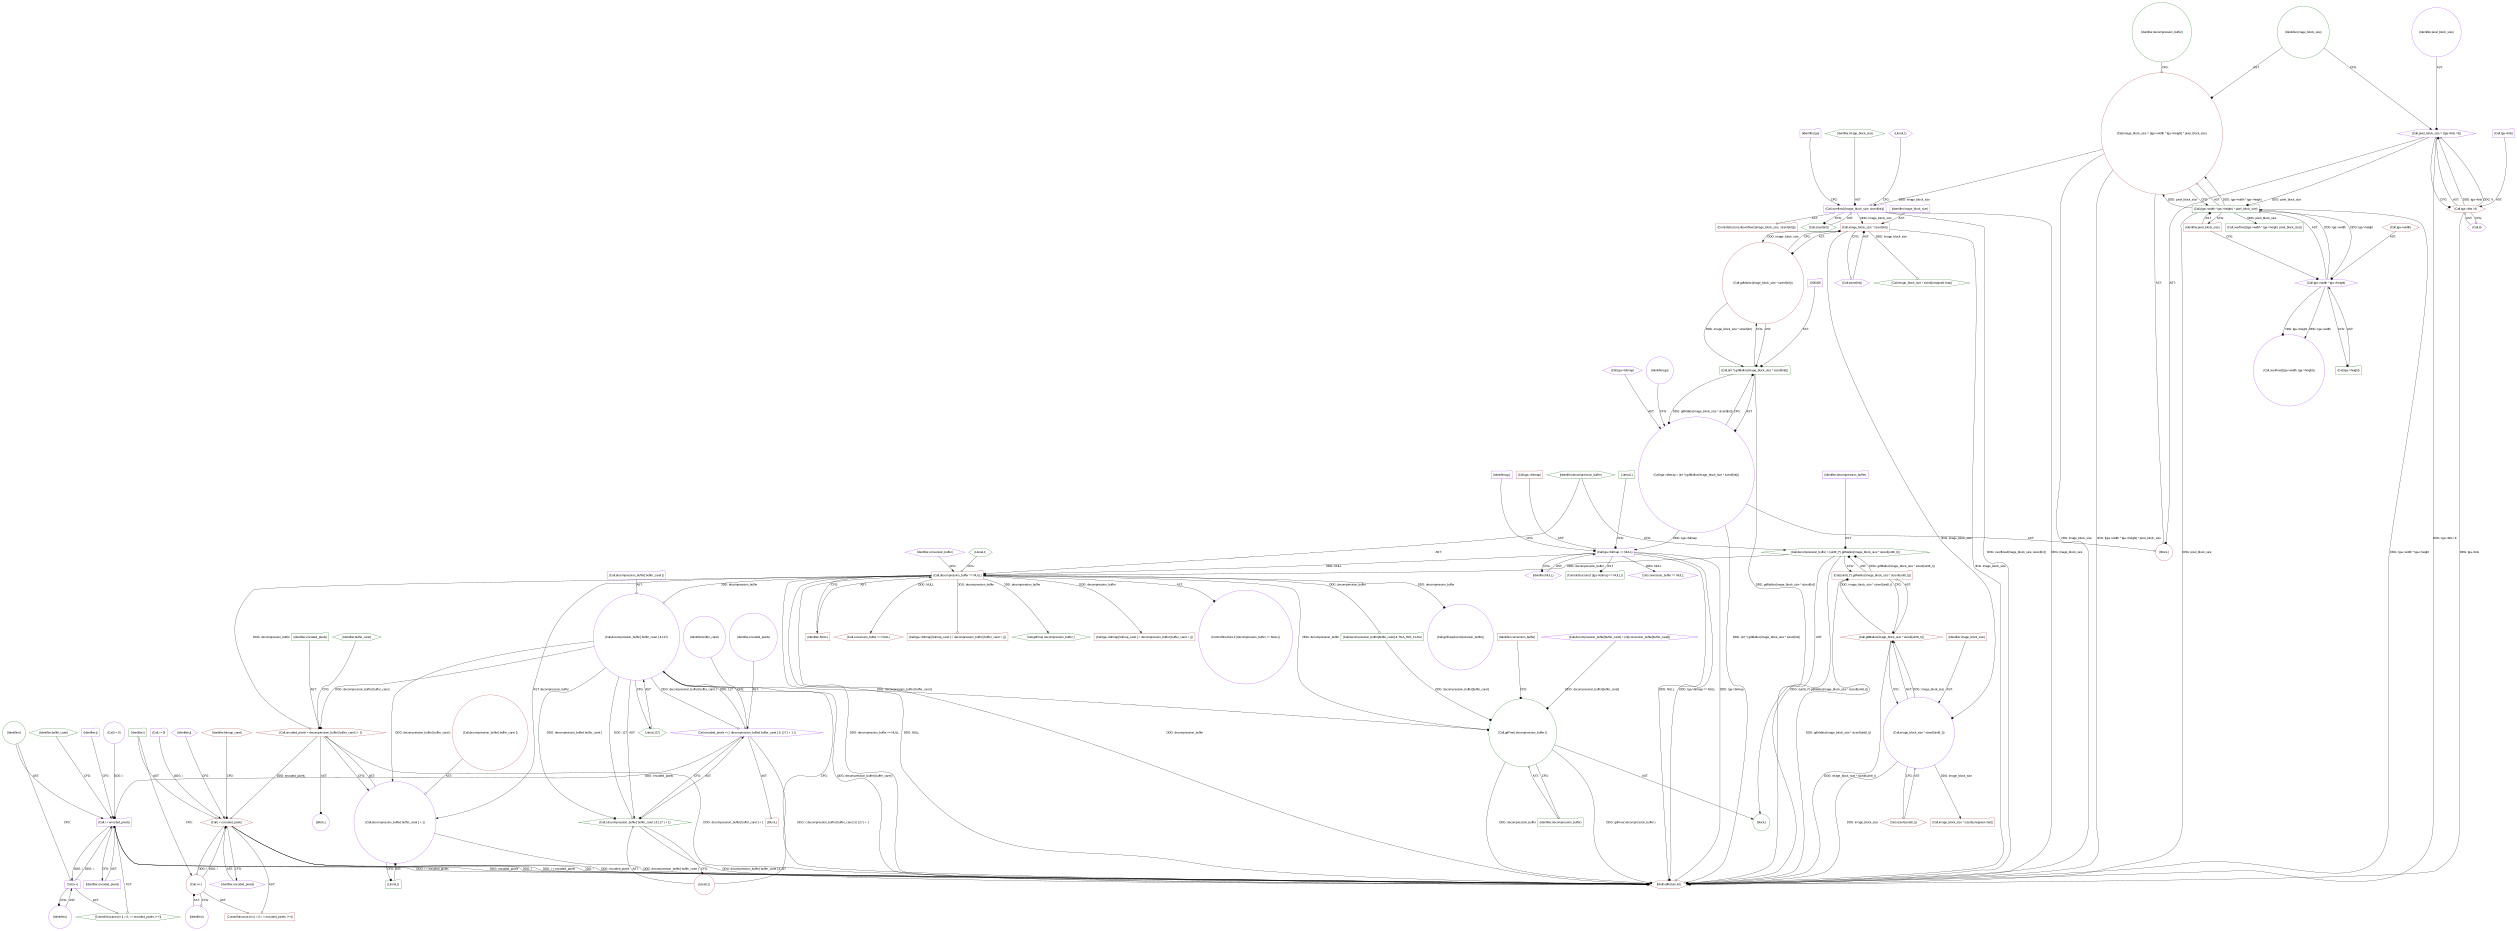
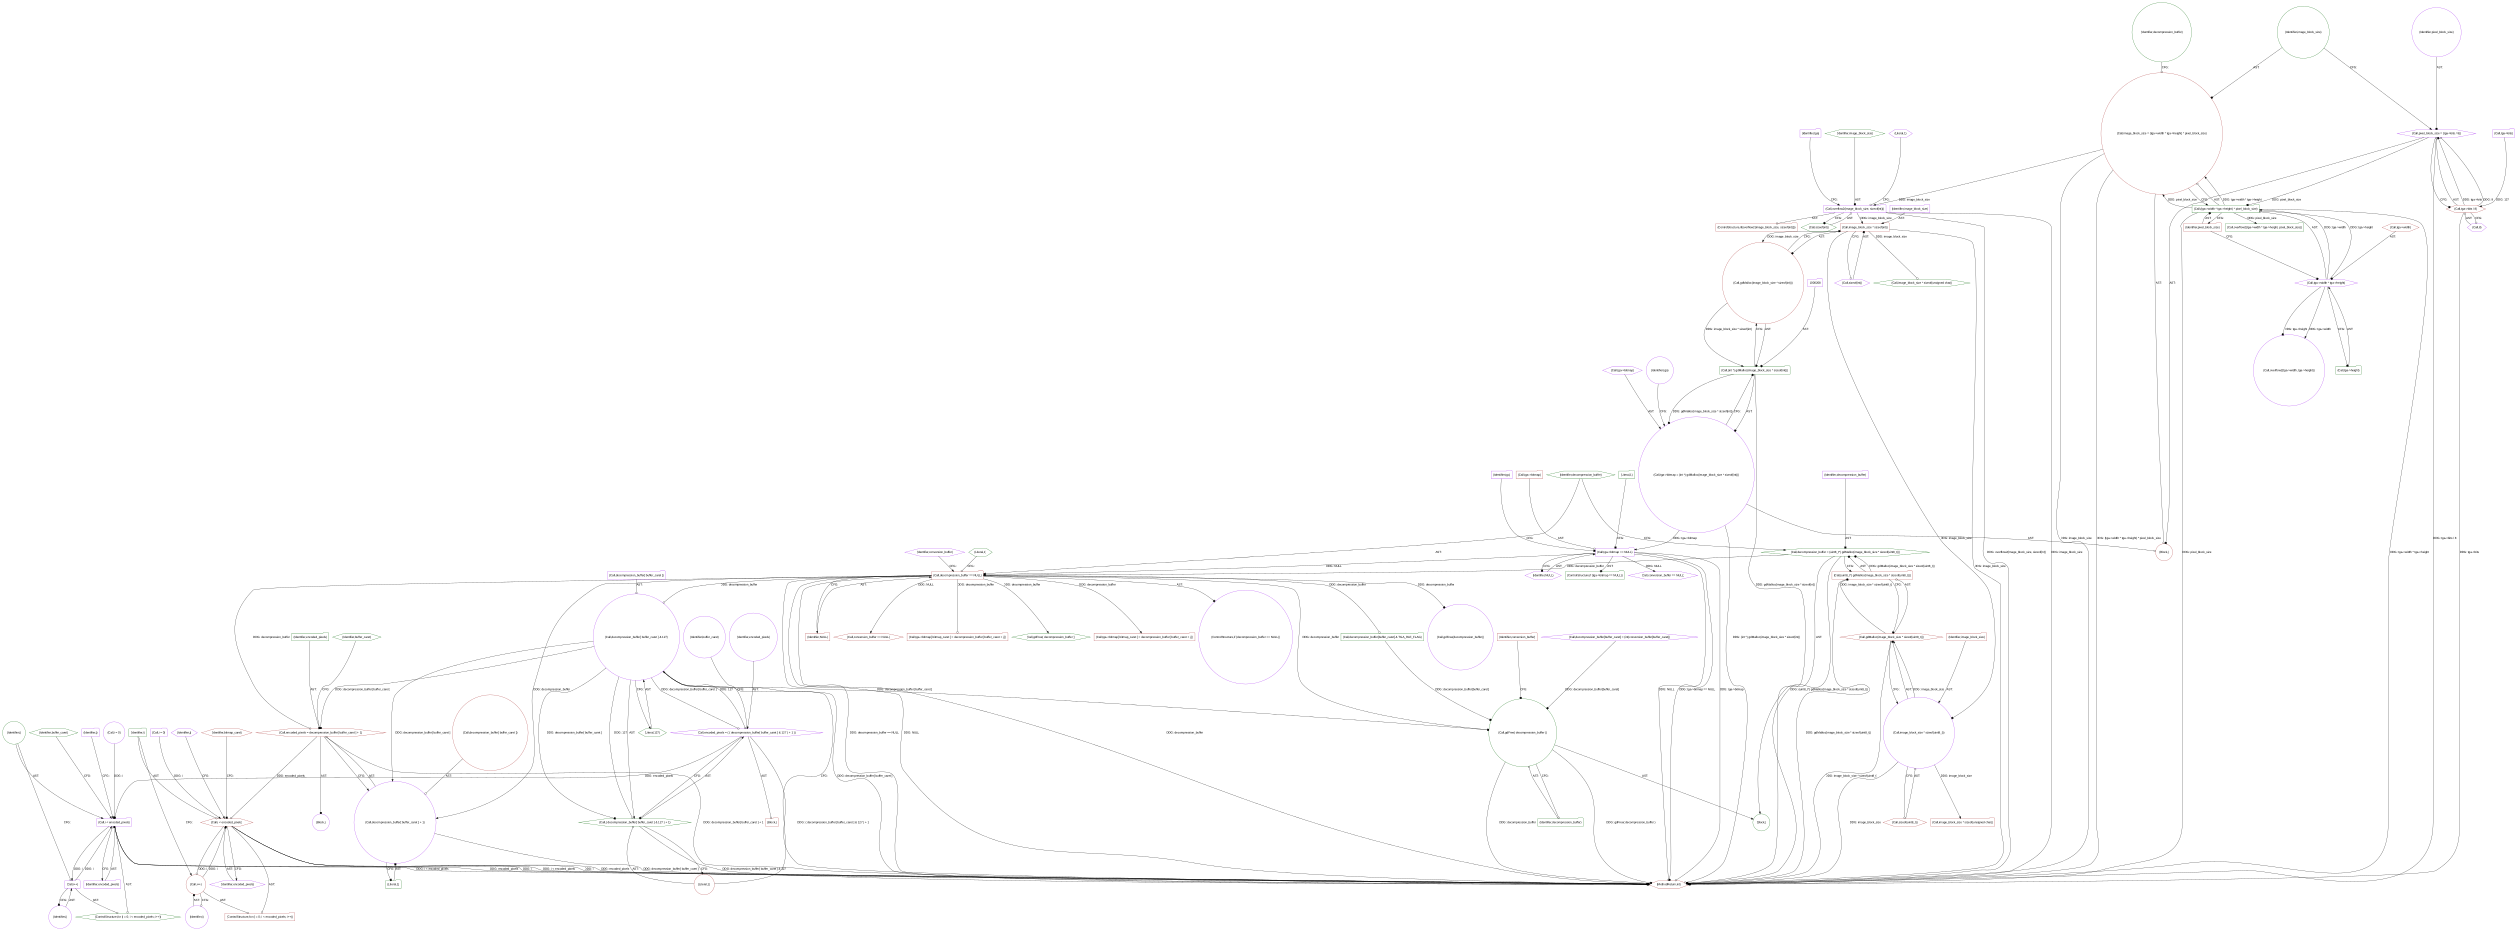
(2499, 200) -> (2502, 200)
(551, 689) -> (552, 689)
(1903, 822) -> (1905, 822)
